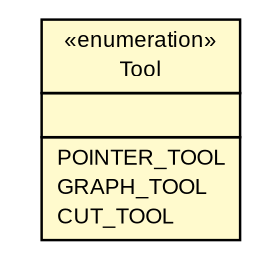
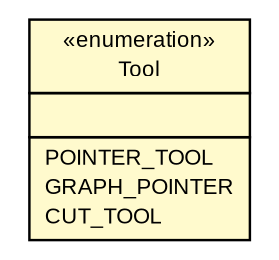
(132, 187) -> (140, 187)
